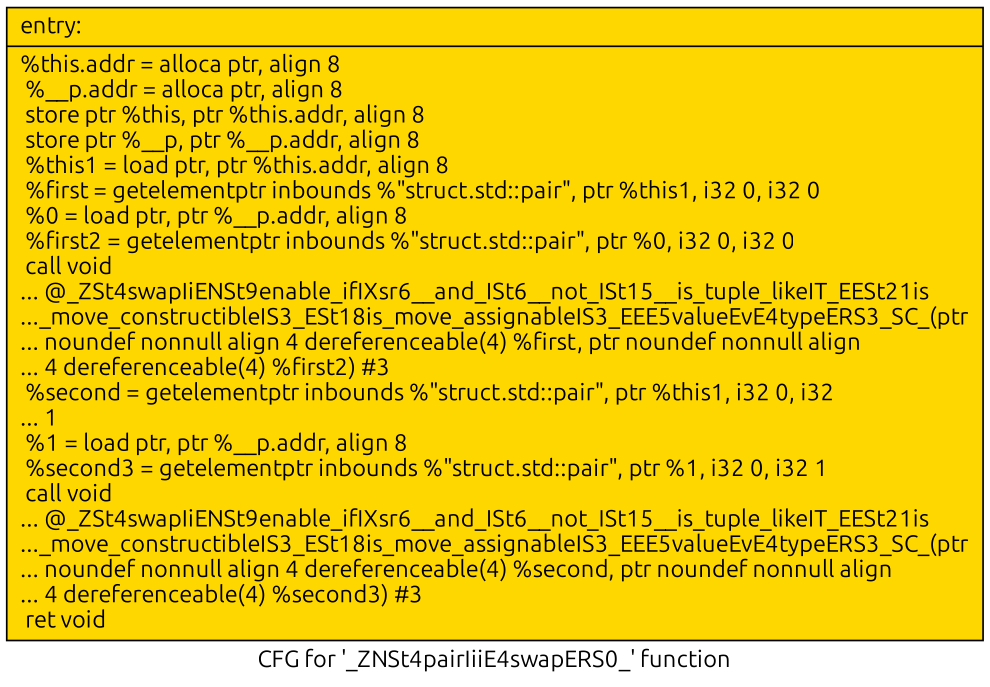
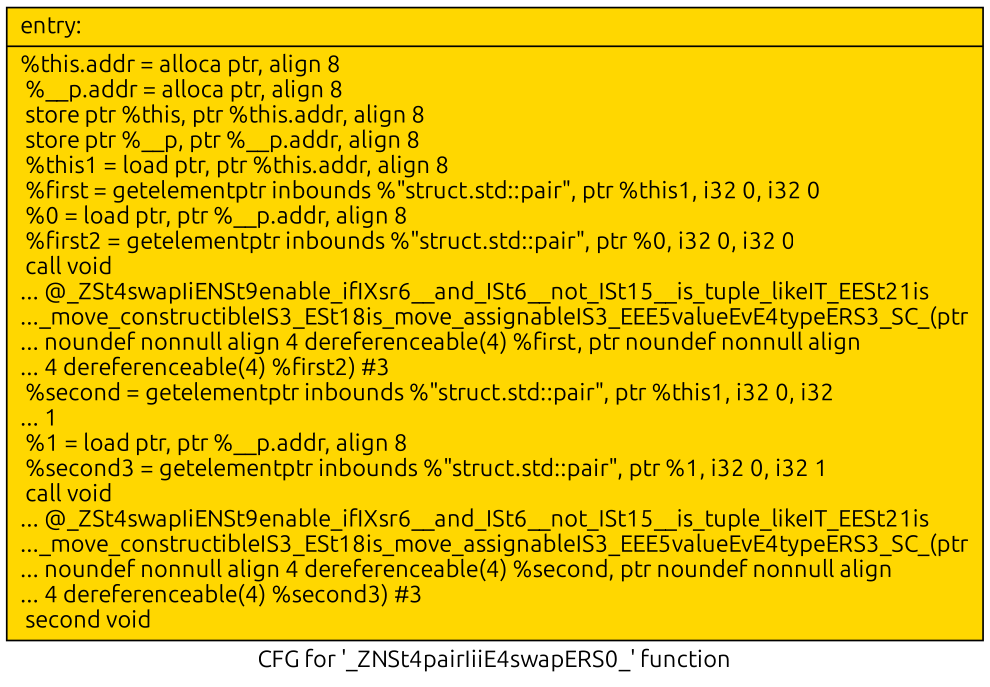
(64, 620) -> (87, 620)
